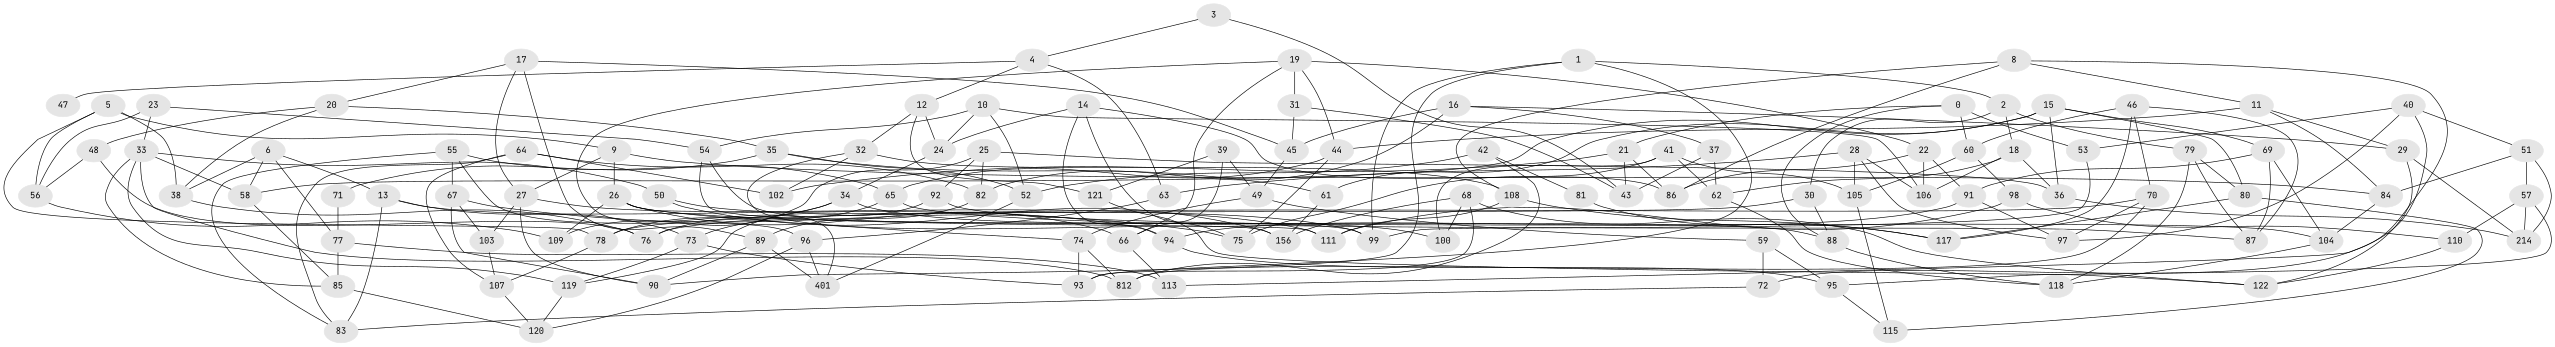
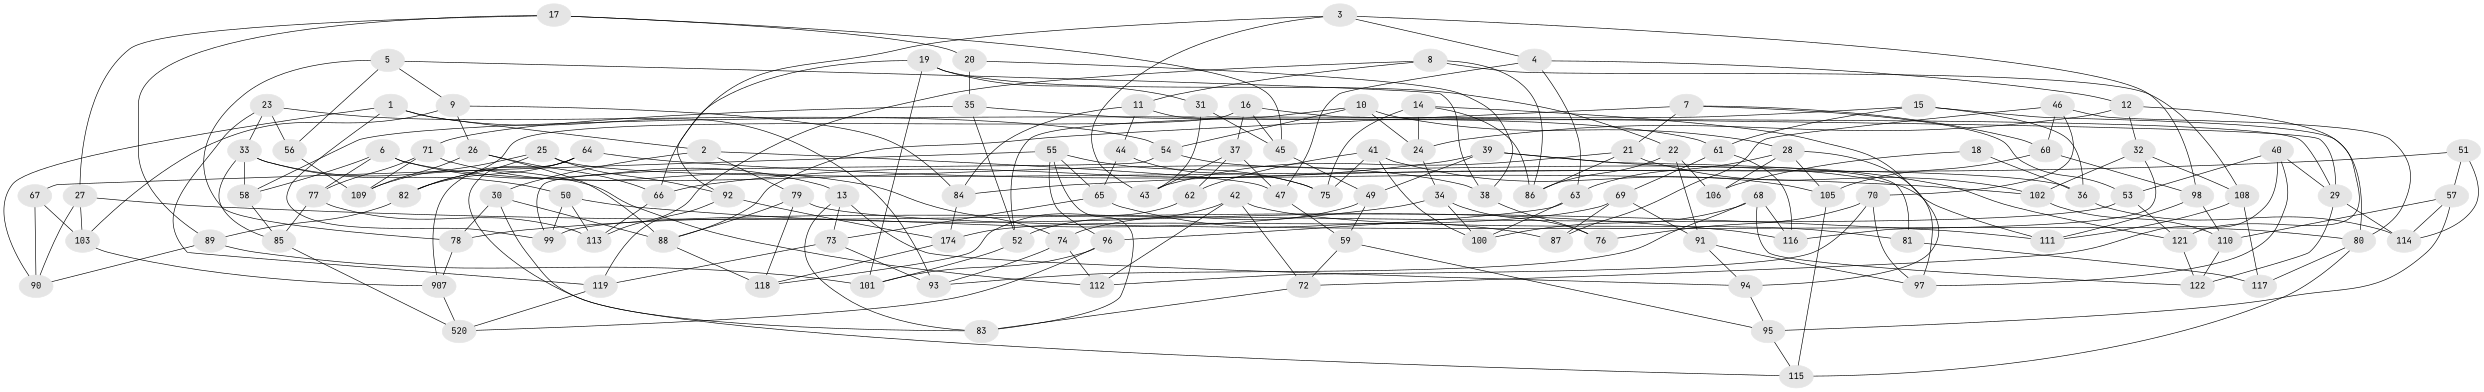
none -> (1807, 42)
none -> (937, 43)
(1322, 103) -> none
(1958, 105) -> (1687, 105)
(1469, 122) -> (1514, 130)
(2179, 127) -> (1652, 181)
(2009, 128) -> (954, 162)
(2467, 128) -> (2306, 173)
(94, 151) -> none
none -> (1725, 165)
none -> (400, 169)
none -> (1258, 173)
(566, 174) -> (241, 133)
(1807, 182) -> none
(2215, 196) -> (731, 221)
(2088, 211) -> (2268, 123)
none -> (577, 214)
none -> (2098, 216)
(845, 218) -> (1191, 169)
none -> (1313, 218)
none -> (1528, 219)
none -> (2154, 219)
(844, 226) -> (840, 181)
none -> (1269, 241)
(1283, 241) -> (1791, 241)
(2326, 241) -> (948, 241)
(2524, 241) -> (2404, 241)
(325, 263) -> (299, 262)
(497, 286) -> (439, 286)
(823, 286) -> (867, 286)
(1124, 286) -> (1097, 286)
(536, 331) -> (459, 331)
none -> (1116, 352)
